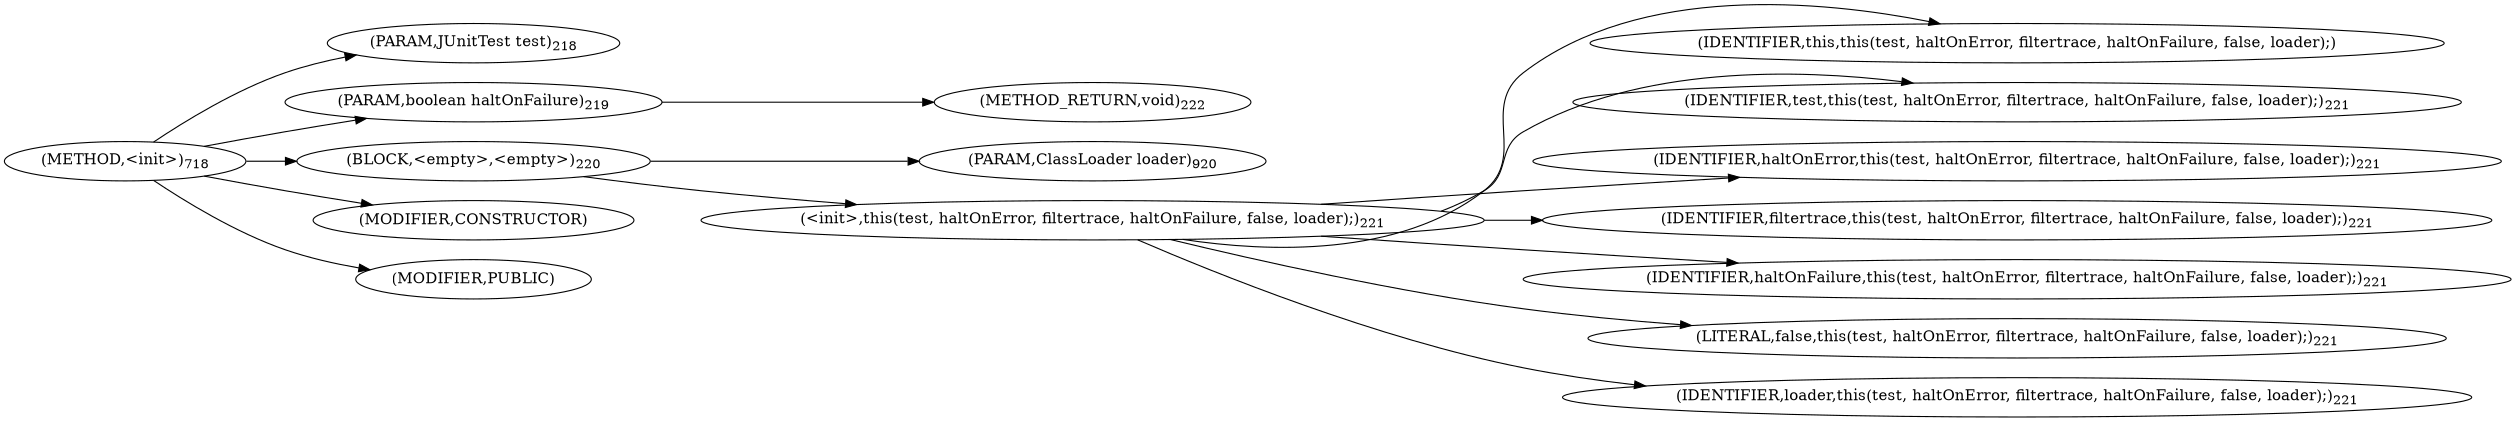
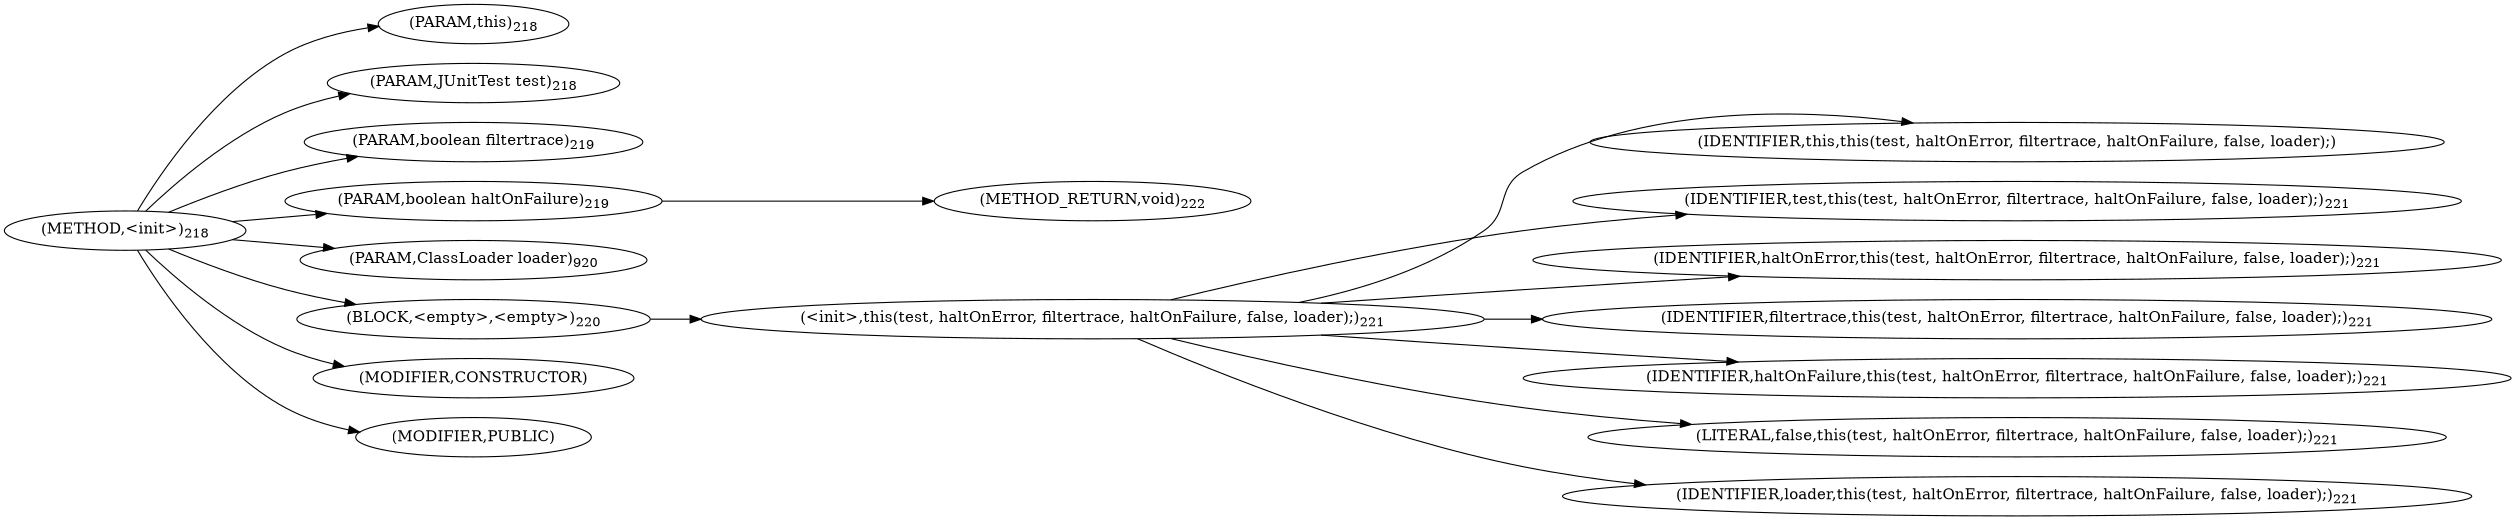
none -> (474, 24)
none -> (474, 142)
(197, 160) -> (197, 229)
(779, 161) -> (278, 244)
